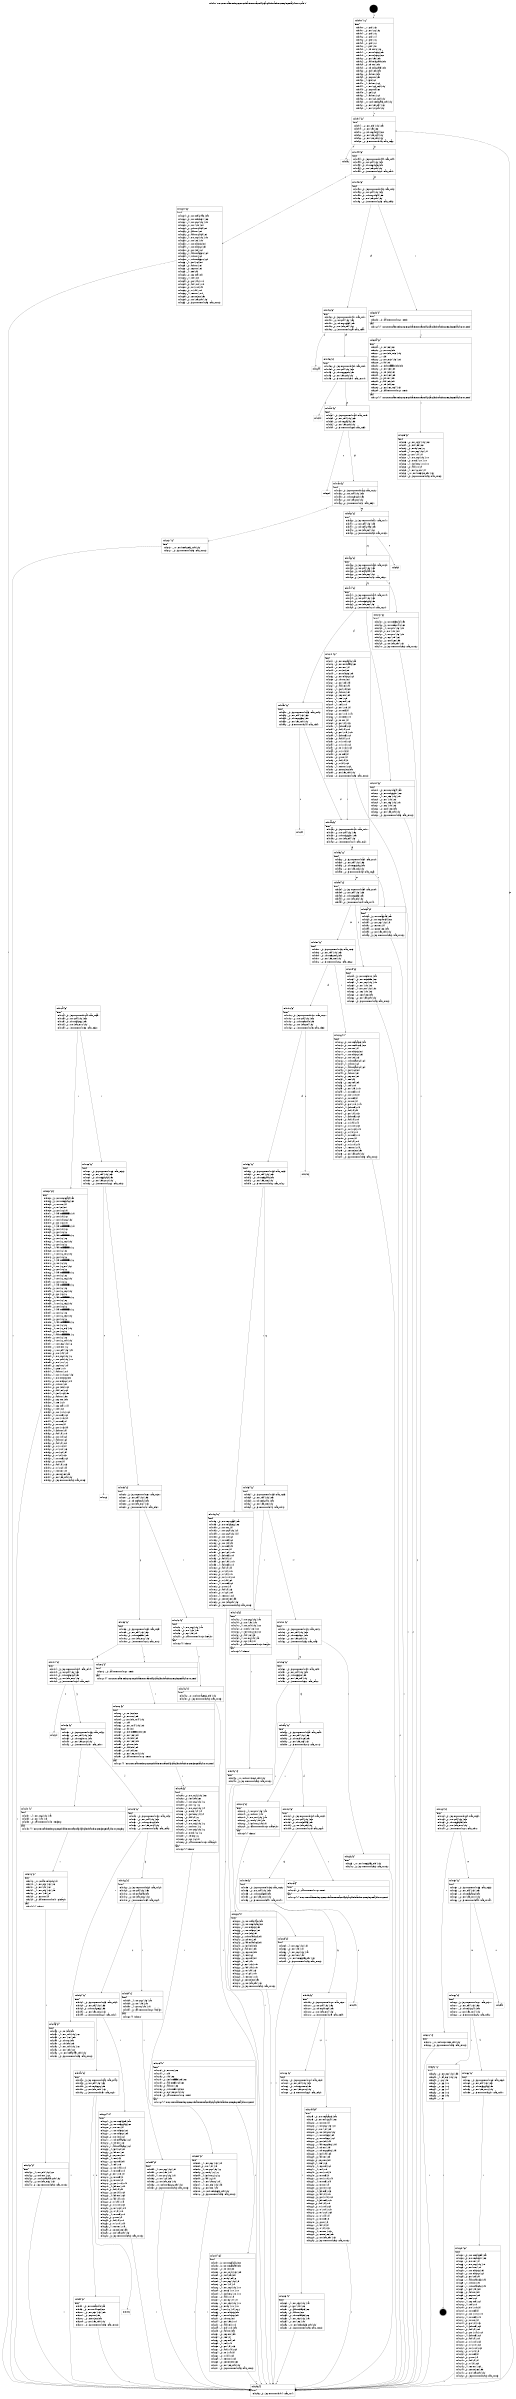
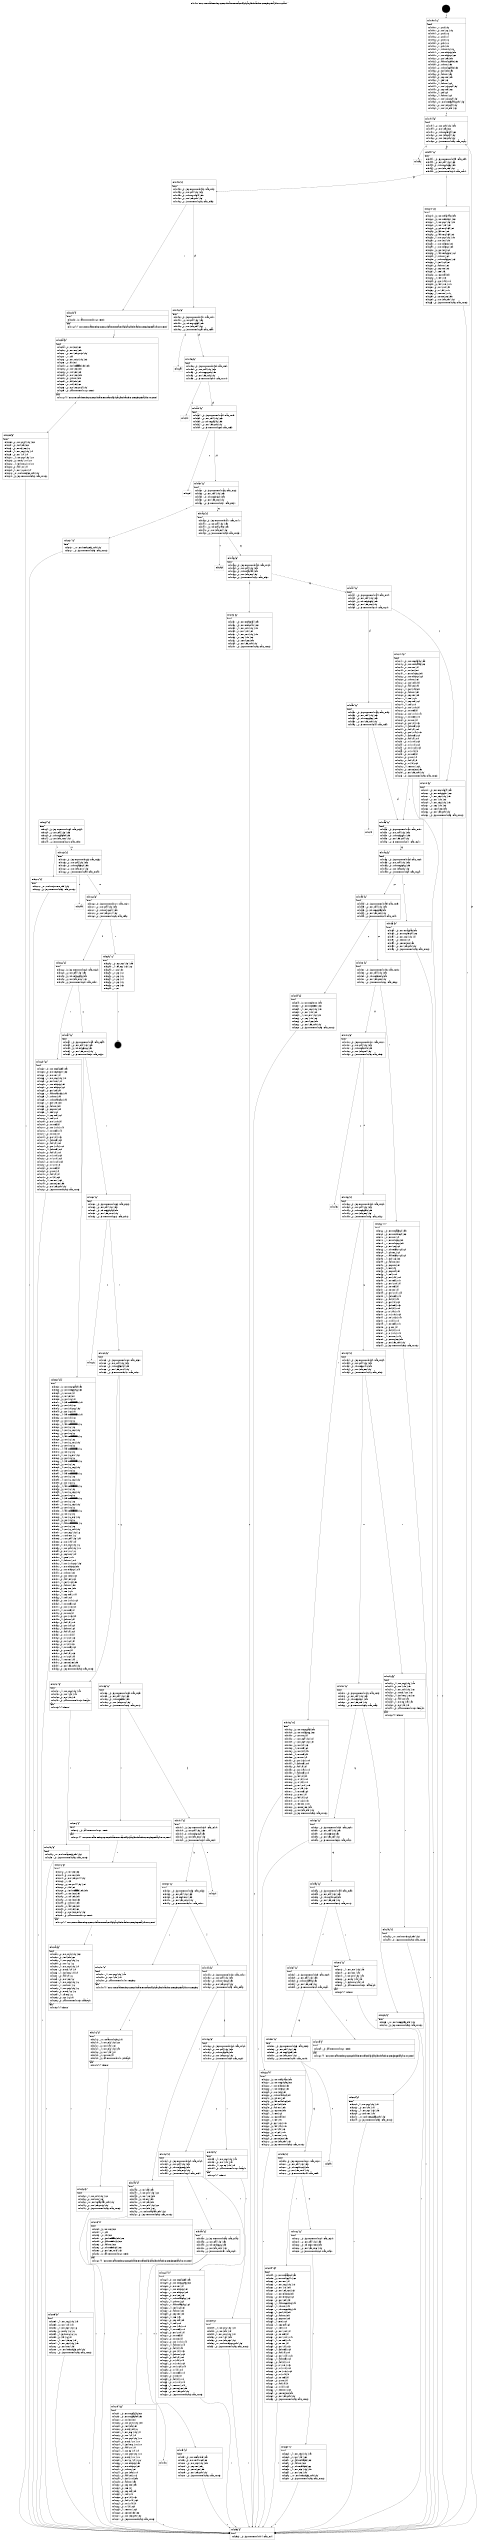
none -> (80, 1008)
